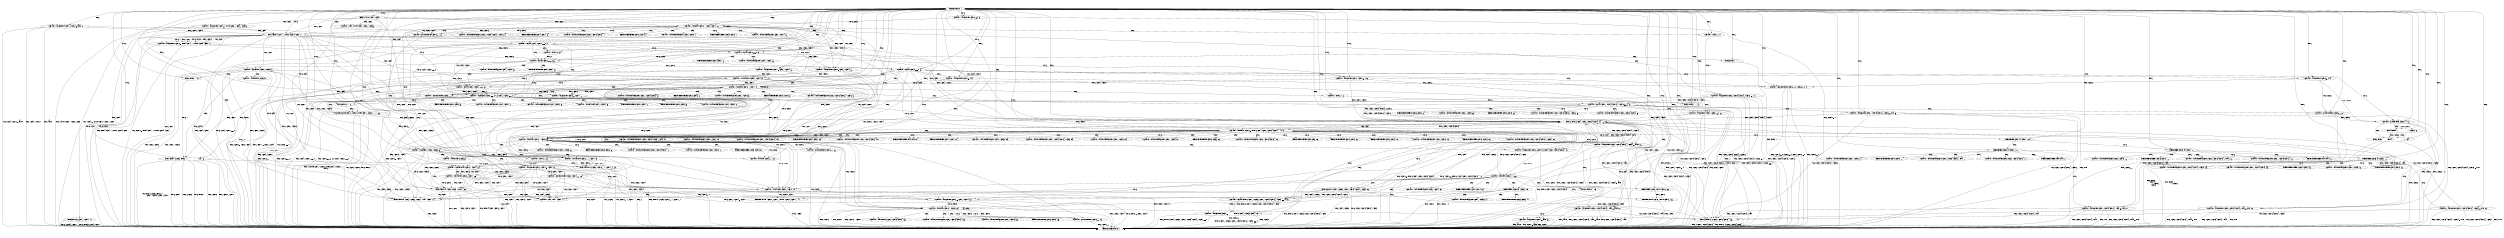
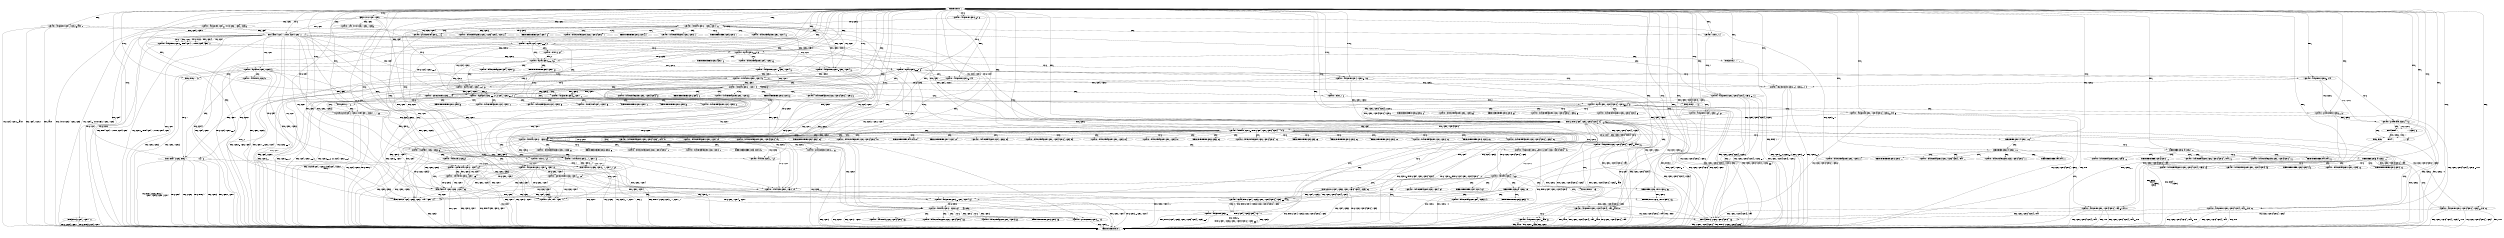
(799, 34) -> (774, 85)
none -> (914, 48)
none -> (953, 126)
(777, 200) -> none
